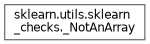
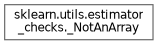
(75, 22) -> (79, 22)
